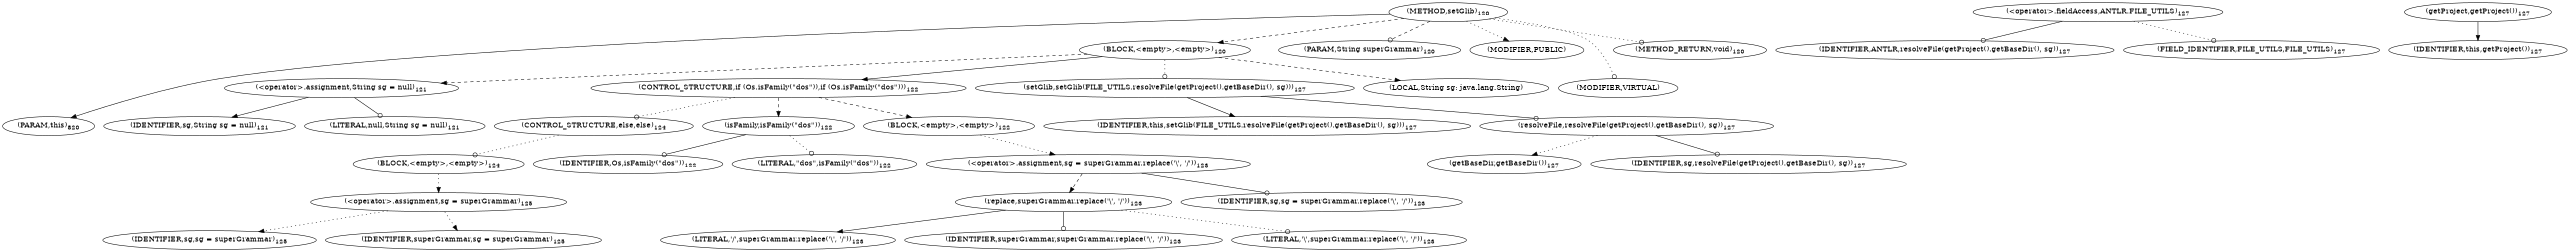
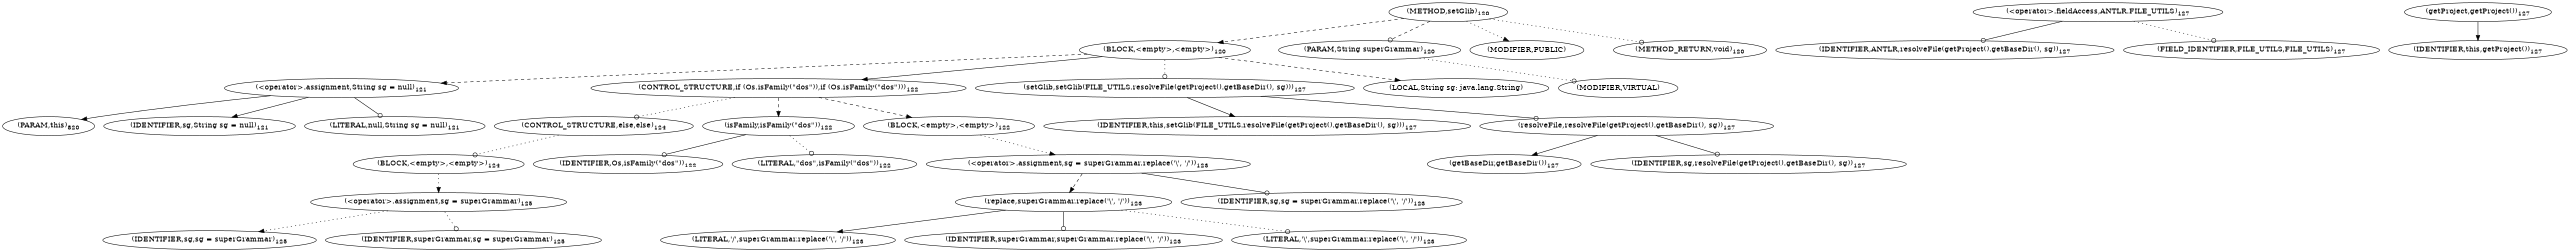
(1580, 36) -> (1496, 69)
(730, 39) -> (179, 106)
(1567, 145) -> (1567, 145)
(450, 219) -> (450, 219)
